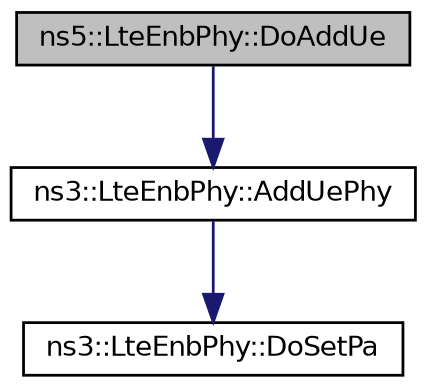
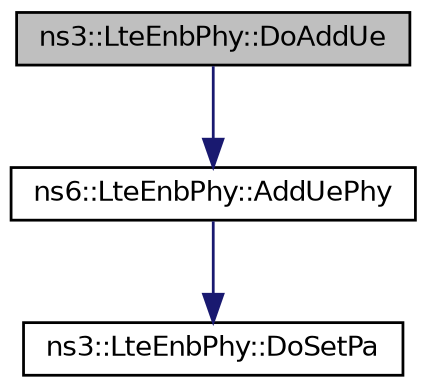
(213, 39) -> (213, 39)
(213, 194) -> (213, 194)
